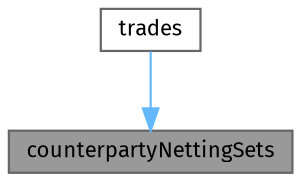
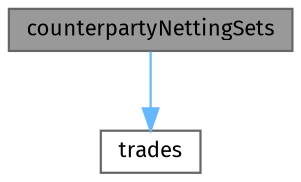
(151, 80) -> (151, 80)
